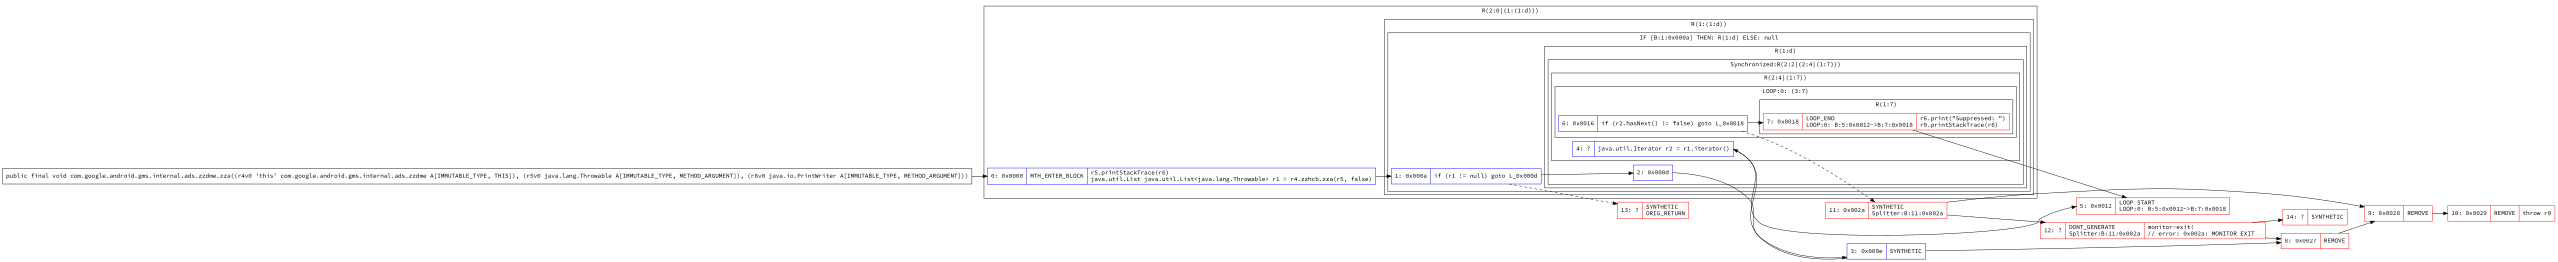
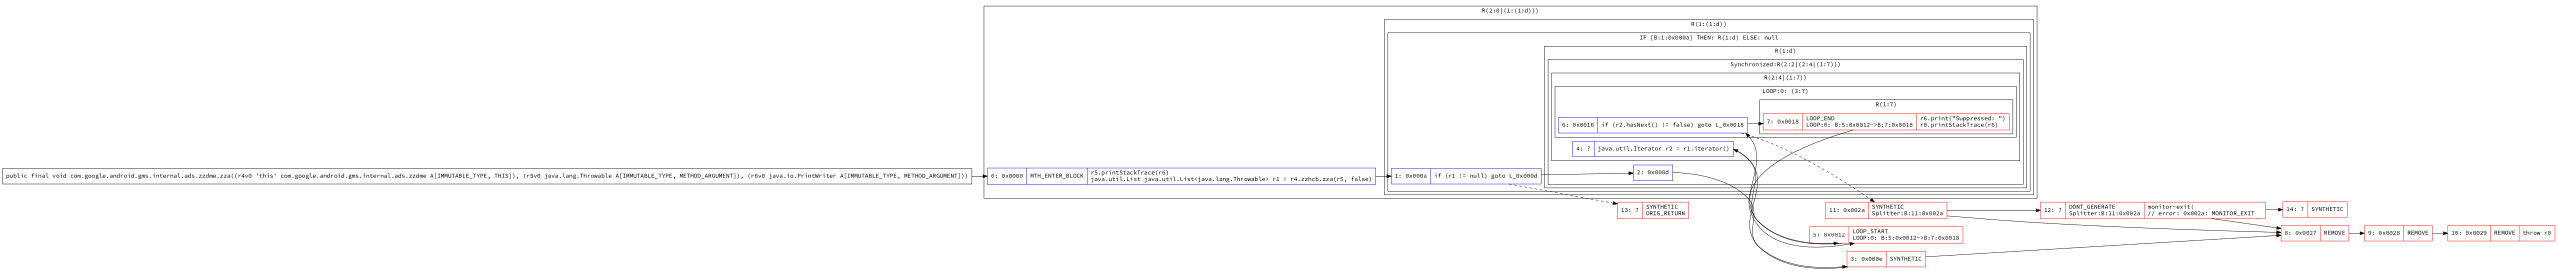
(2154, 189) -> (2112, 227)
none -> (1759, 221)
(1886, 251) -> (1886, 259)
